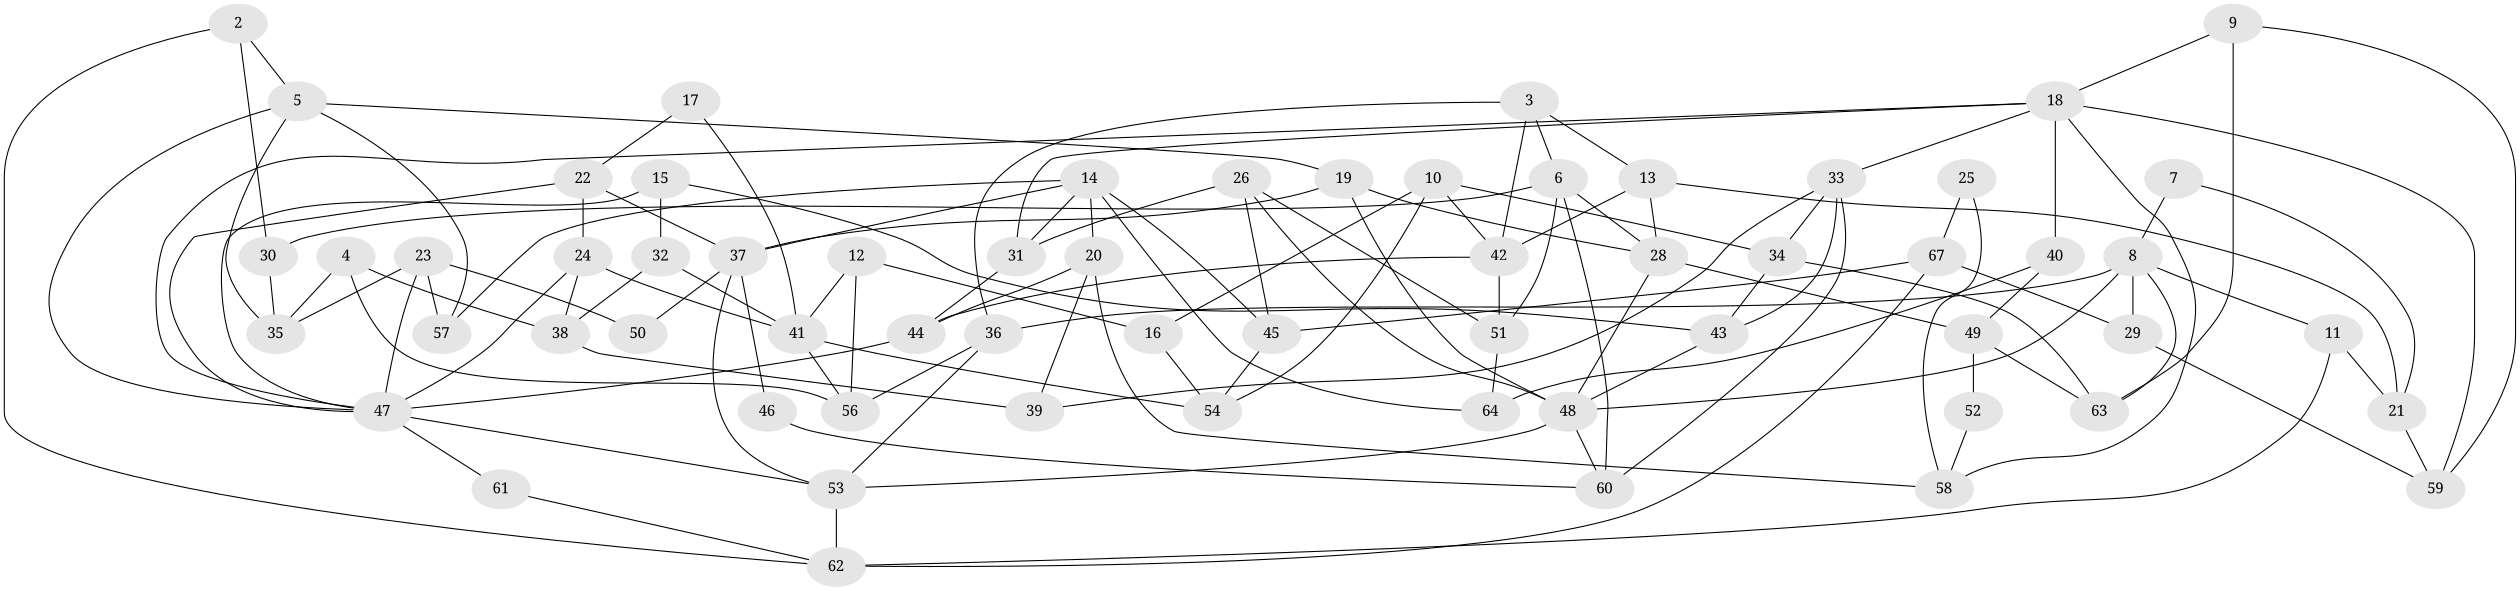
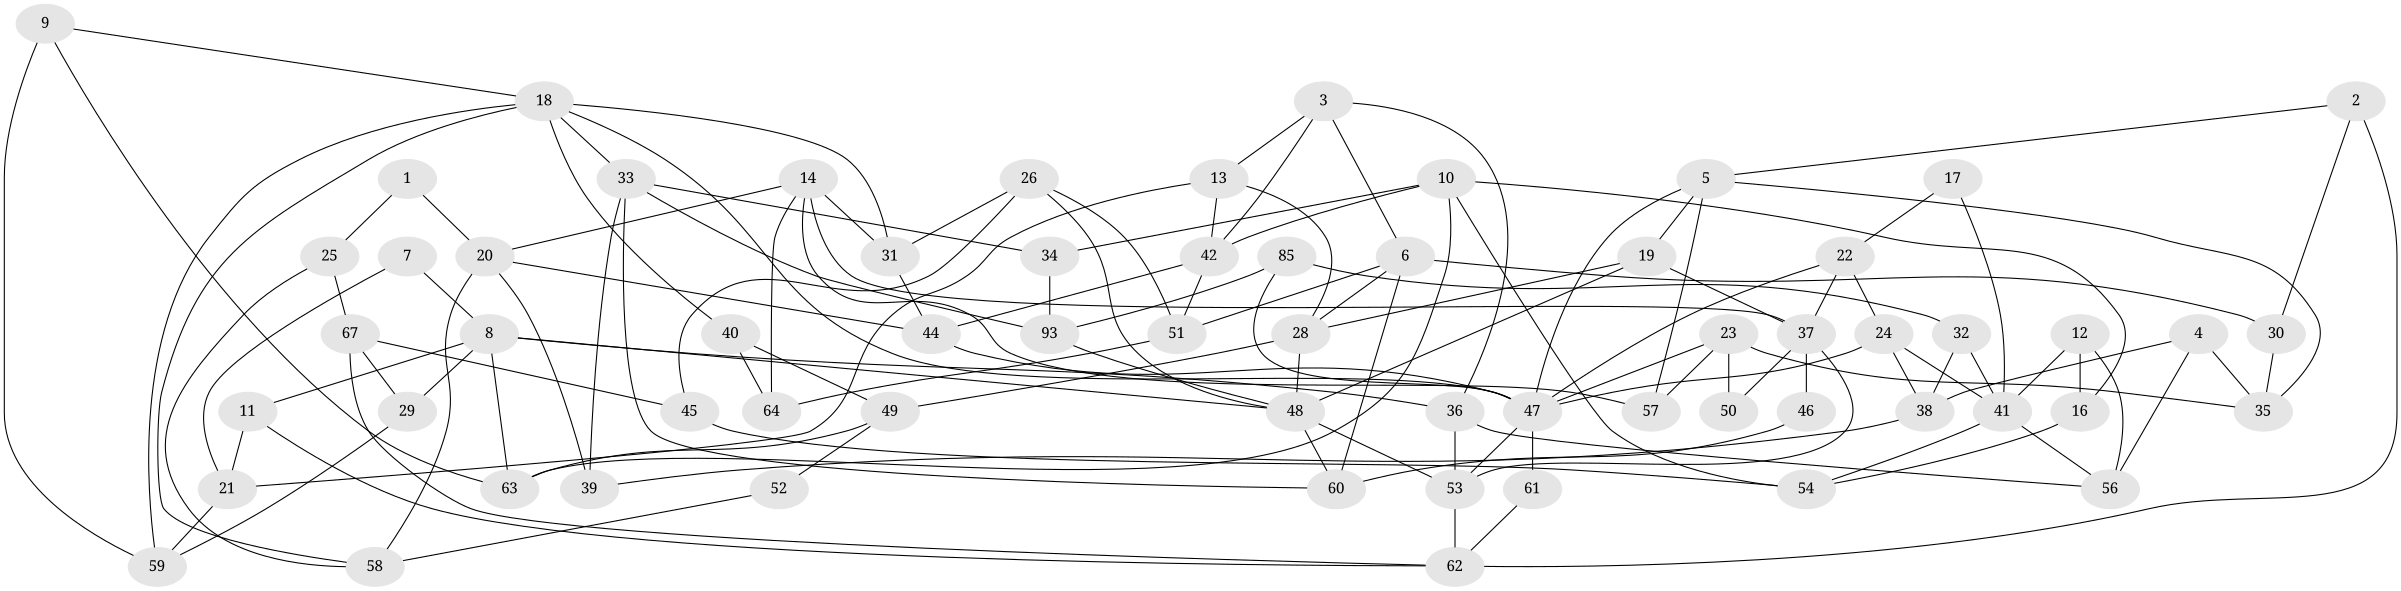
none -> (407, 179)
(661, 179) -> (1287, 257)
(1186, 252) -> none
(1979, 301) -> (1072, 469)
(1719, 334) -> (1050, 334)
